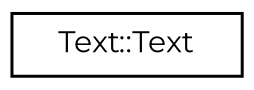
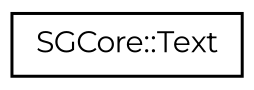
(127, 45) -> (127, 45)
